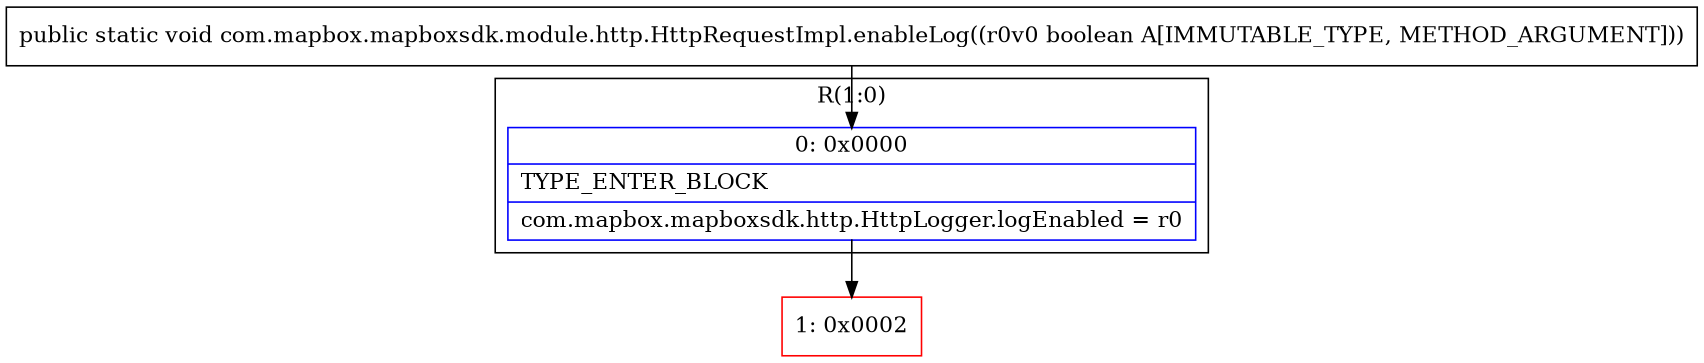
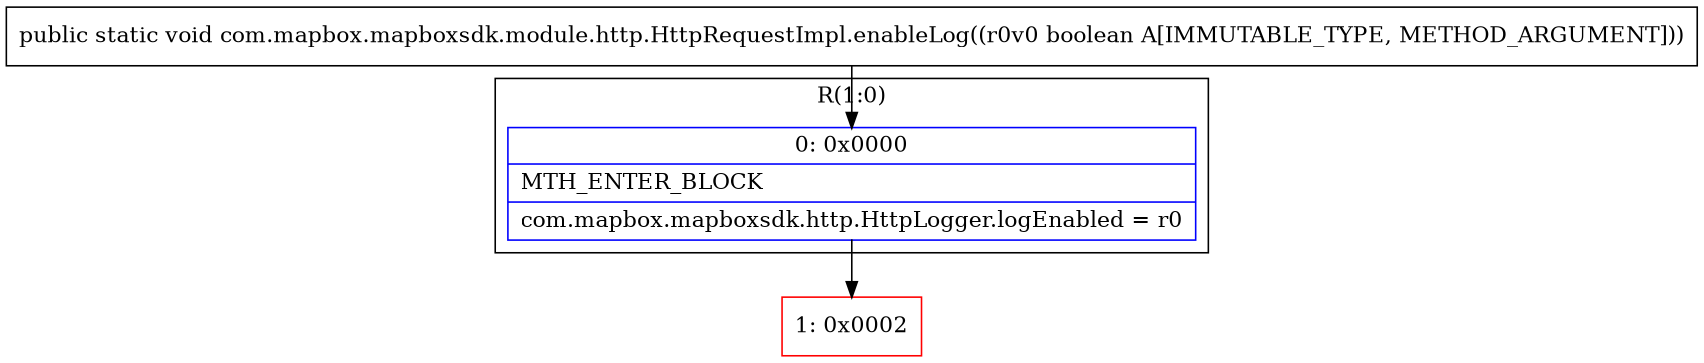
(645, 182) -> (643, 182)
